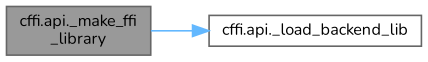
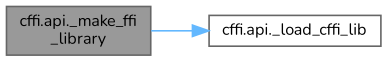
(315, 31) -> (295, 31)
